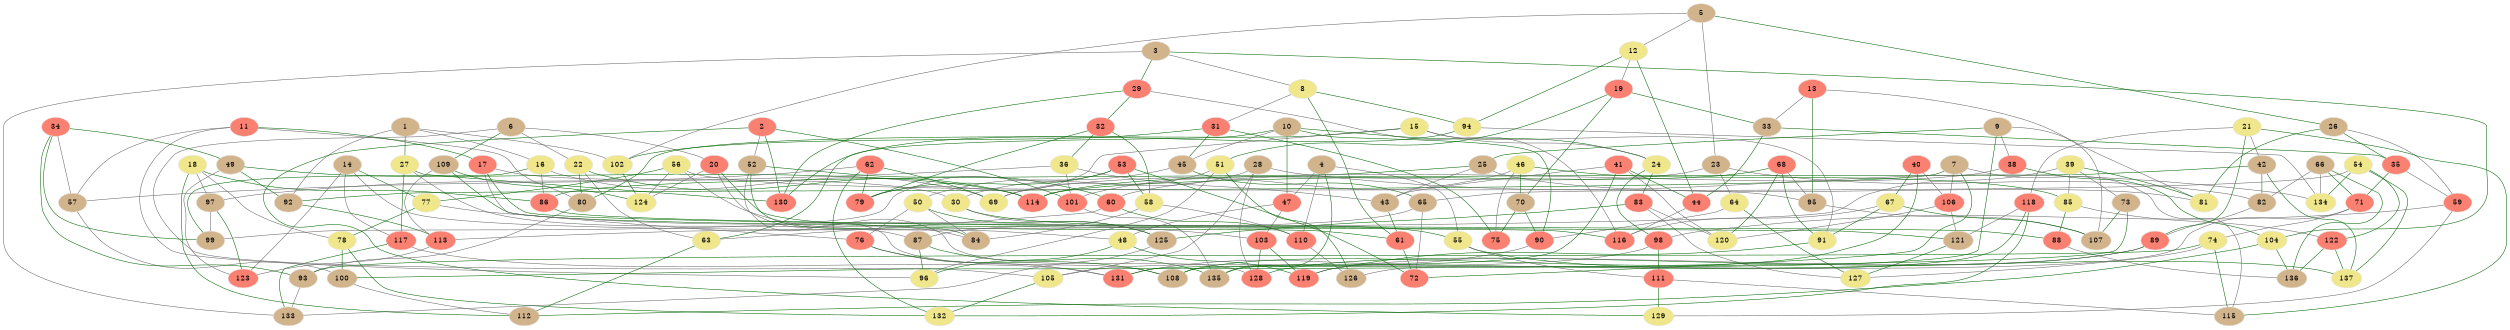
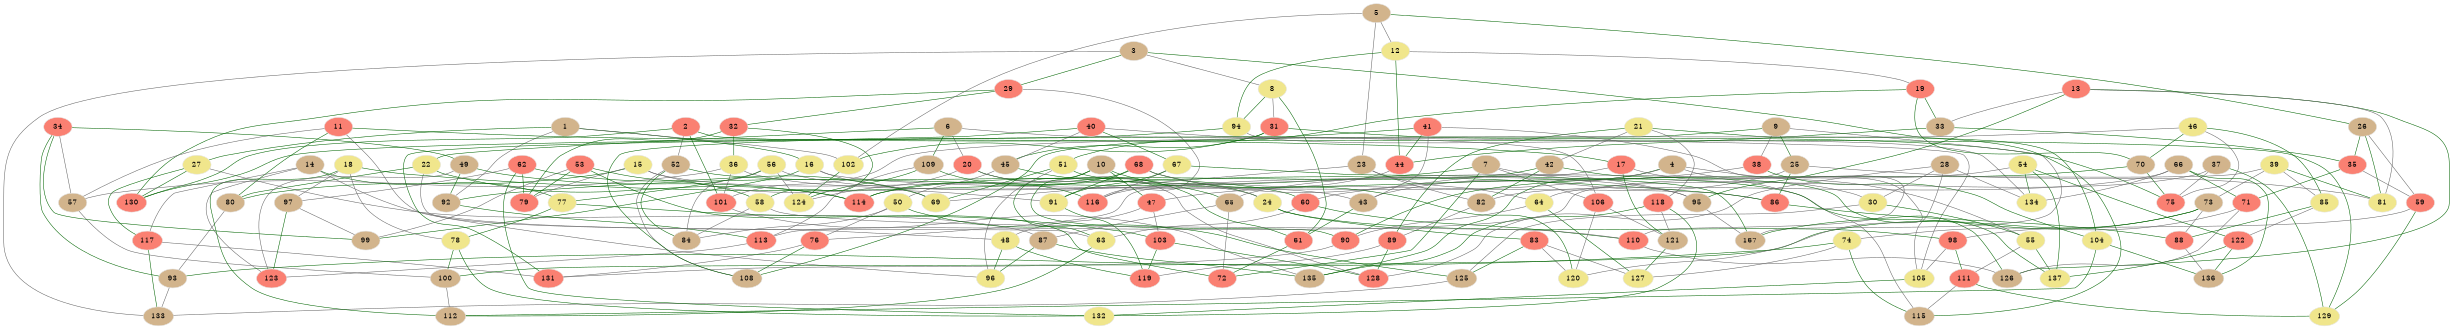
(486, 145) -> (690, 139)
(454, 146) -> (282, 162)
(1223, 147) -> (1040, 149)
(552, 150) -> (784, 135)
none -> (2217, 165)
(1107, 184) -> (1000, 184)
none -> (2443, 211)
none -> (2194, 222)
(843, 223) -> (862, 216)
(2096, 241) -> (1750, 241)
(2079, 311) -> (2380, 265)
